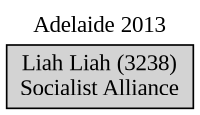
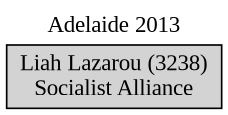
(100, 77) -> (114, 77)
